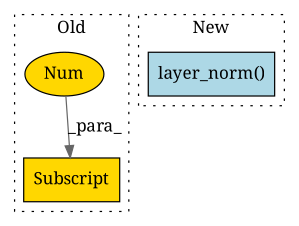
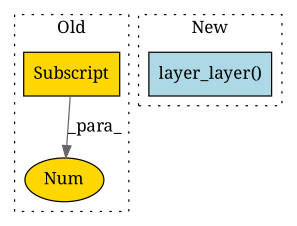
(211, 74) -> (210, 74)
(68, 121) -> (68, 121)
